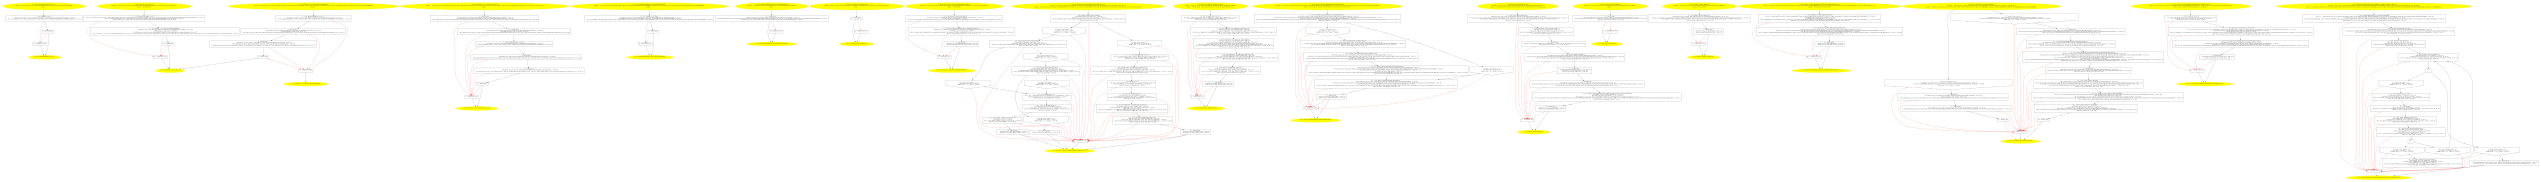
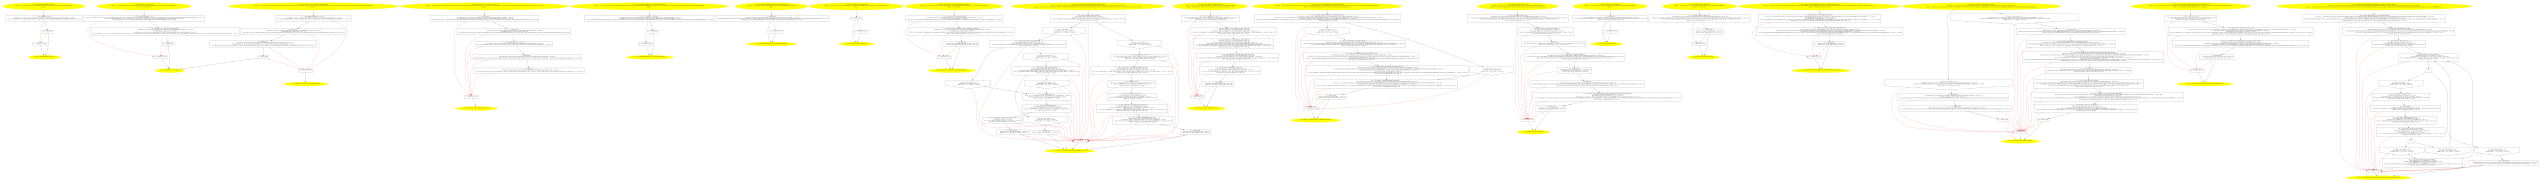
(482, 84) -> none
